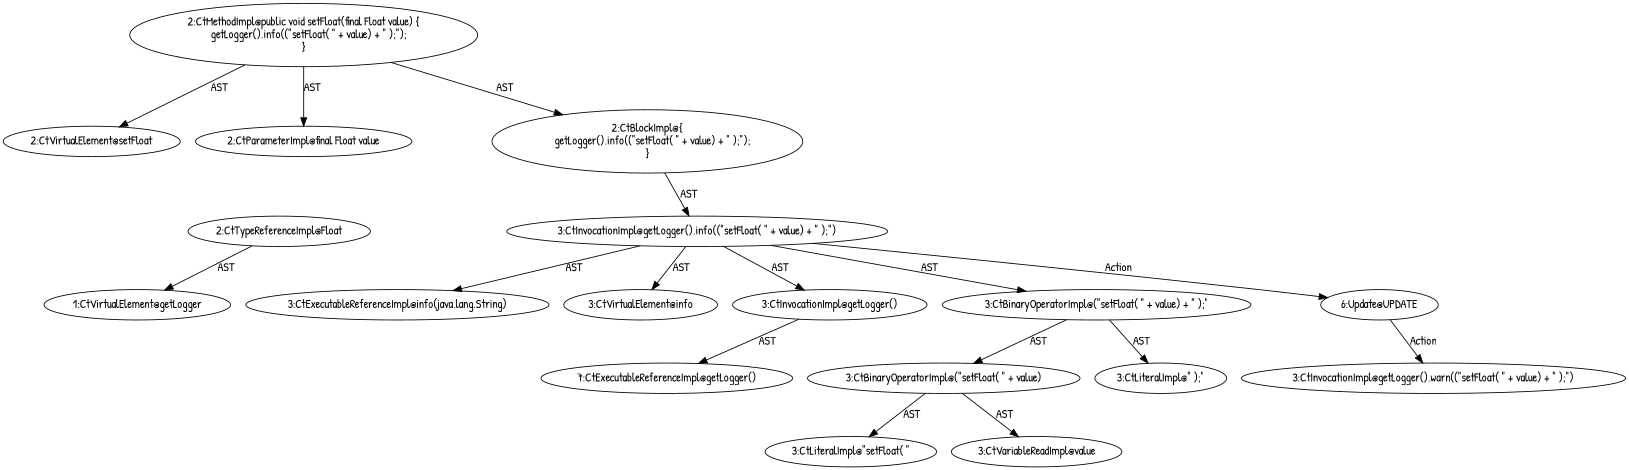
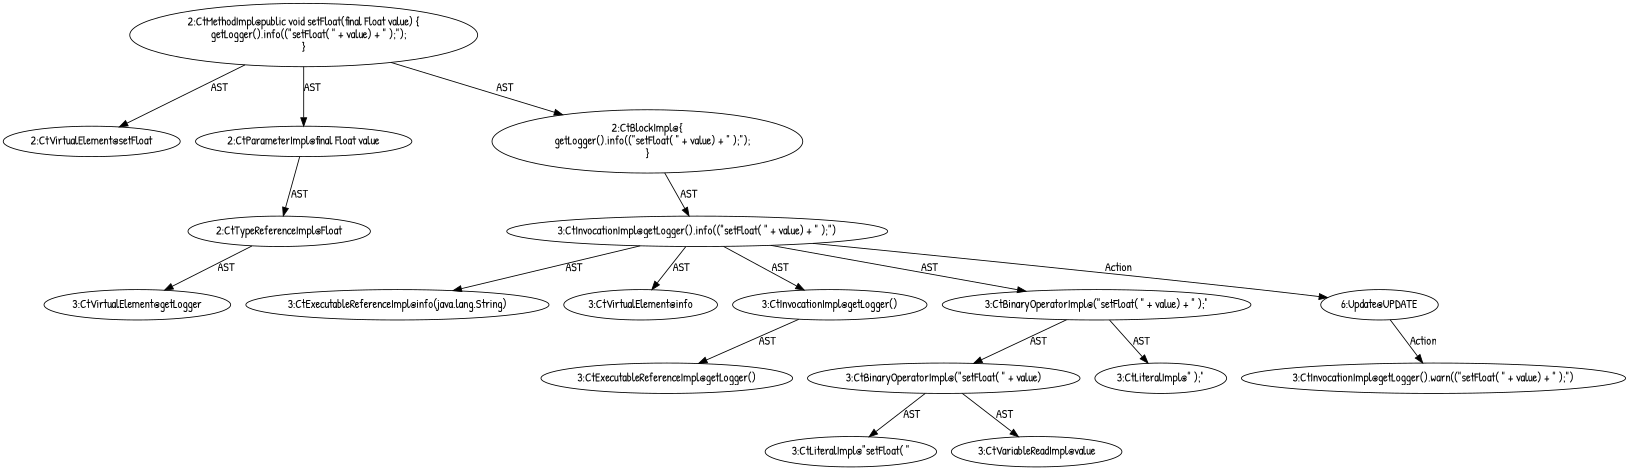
none -> (293, 182)
(137, 305) -> (137, 305)
(667, 378) -> (667, 378)
